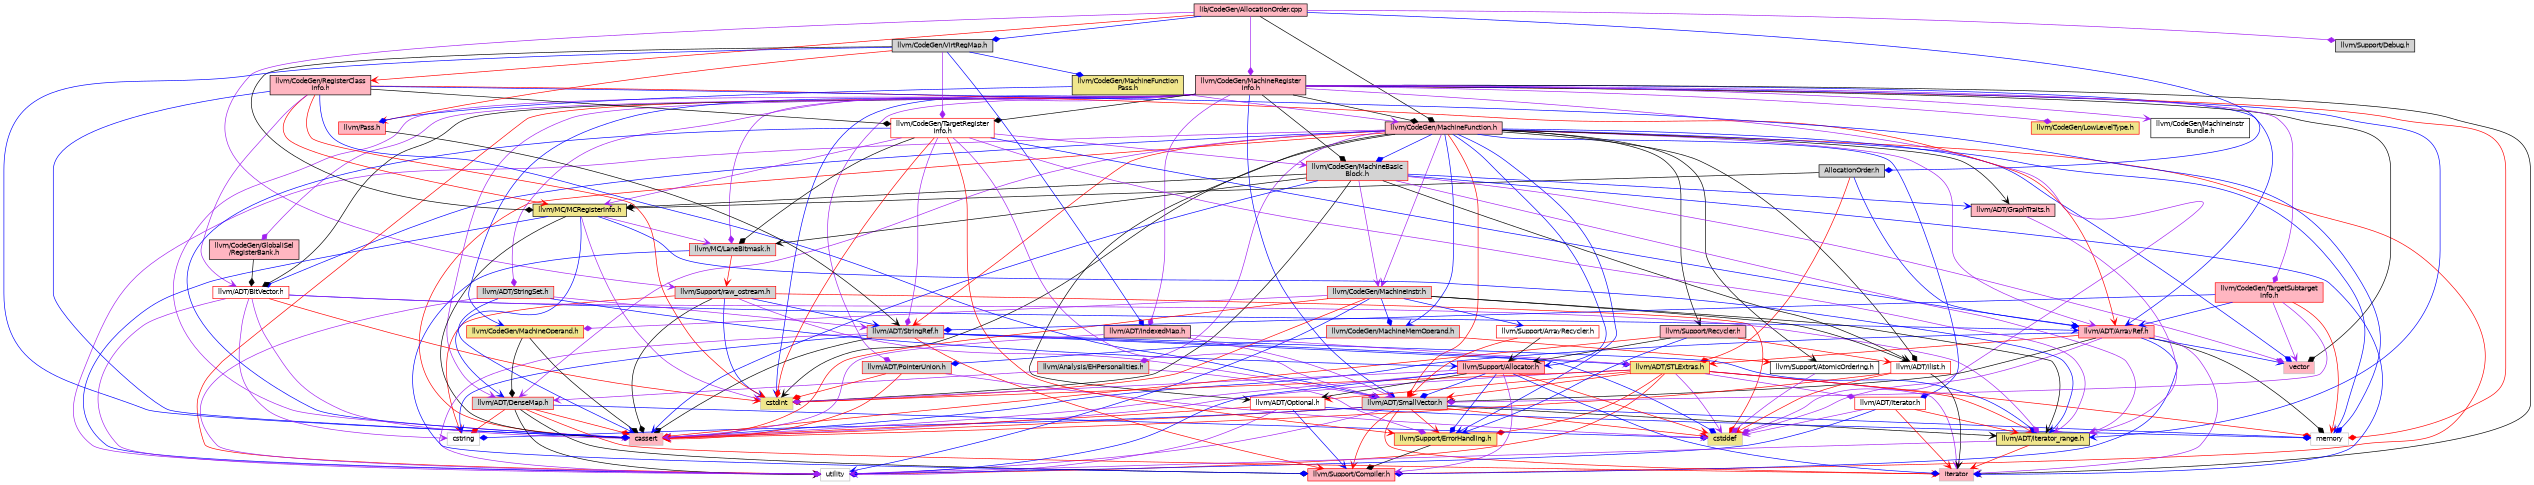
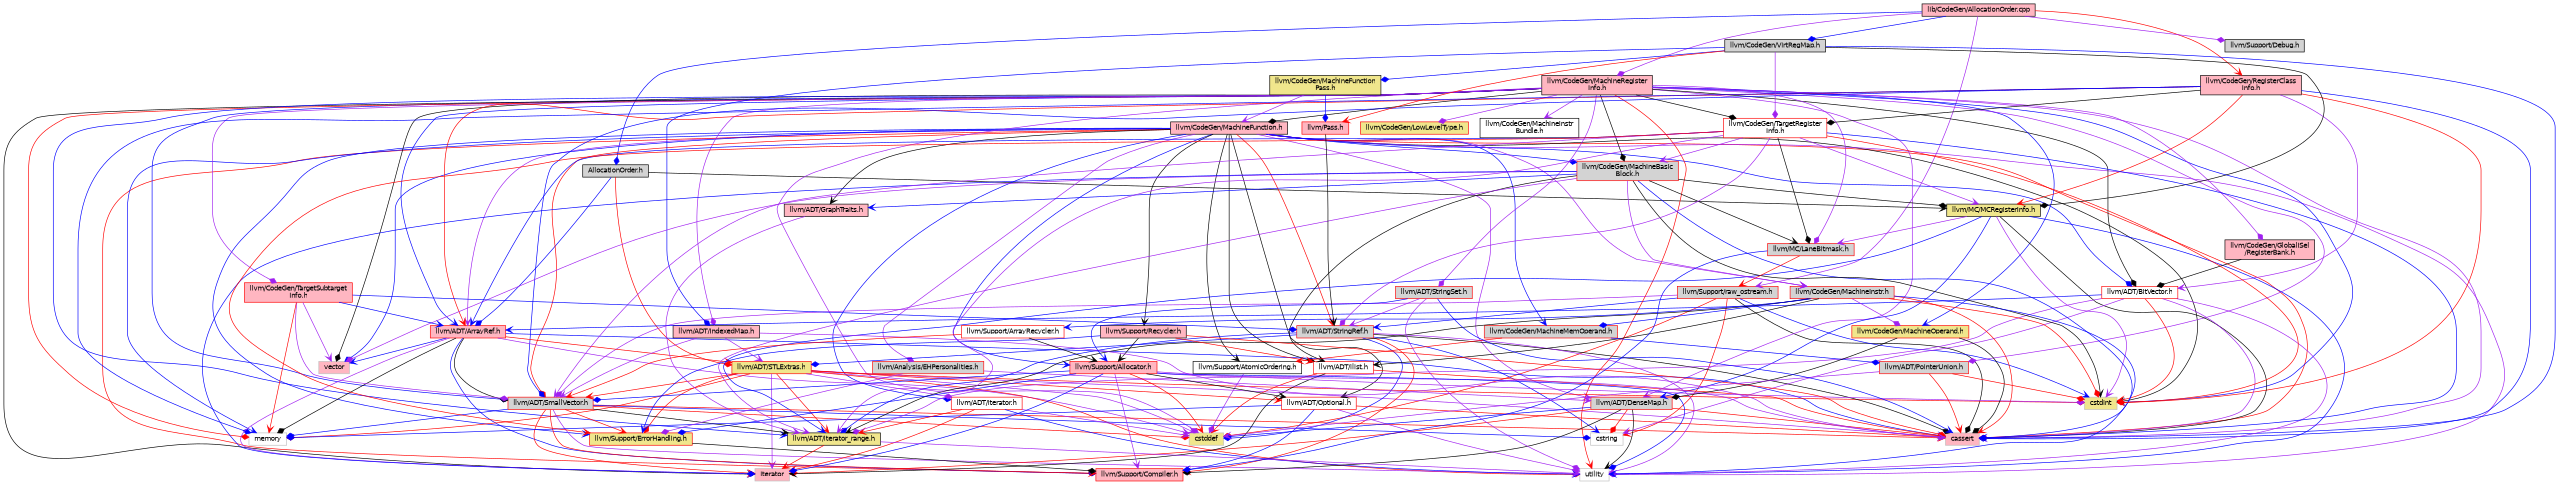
(1344, 67) -> none
